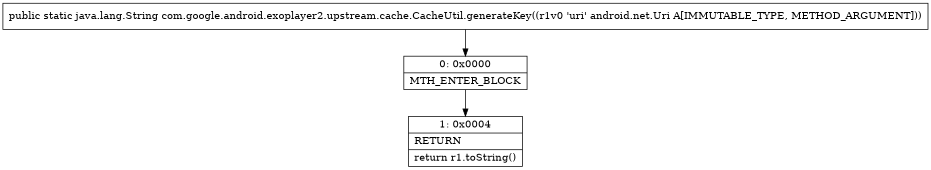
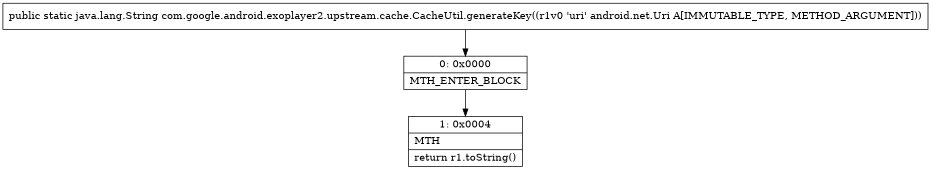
(438, 141) -> (427, 141)
